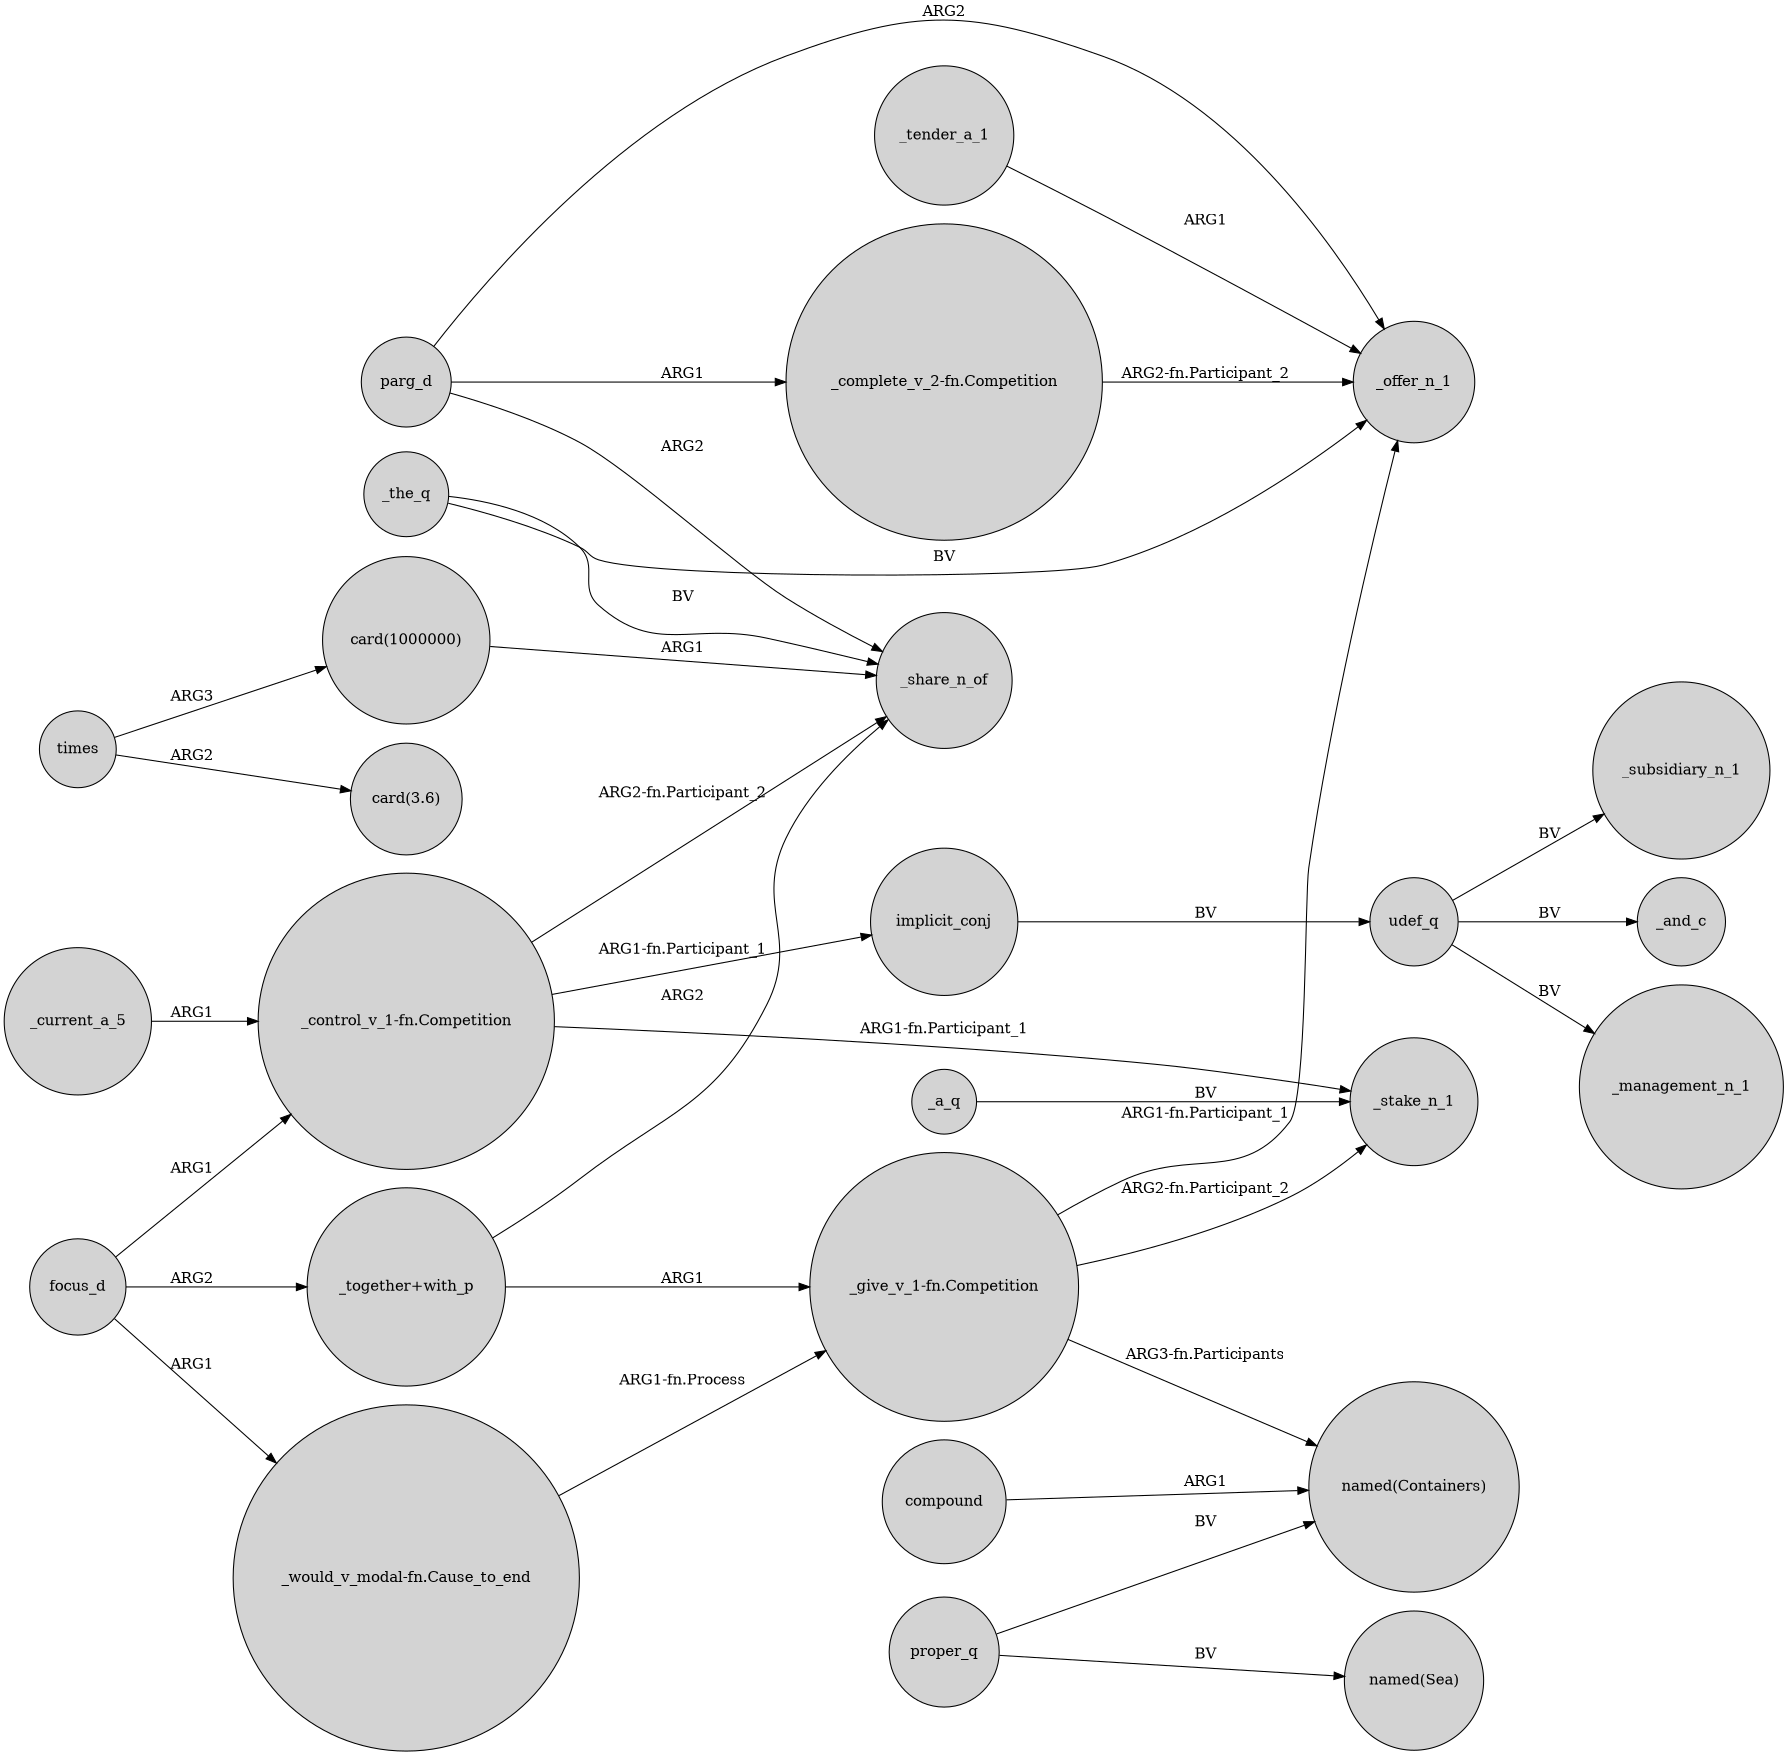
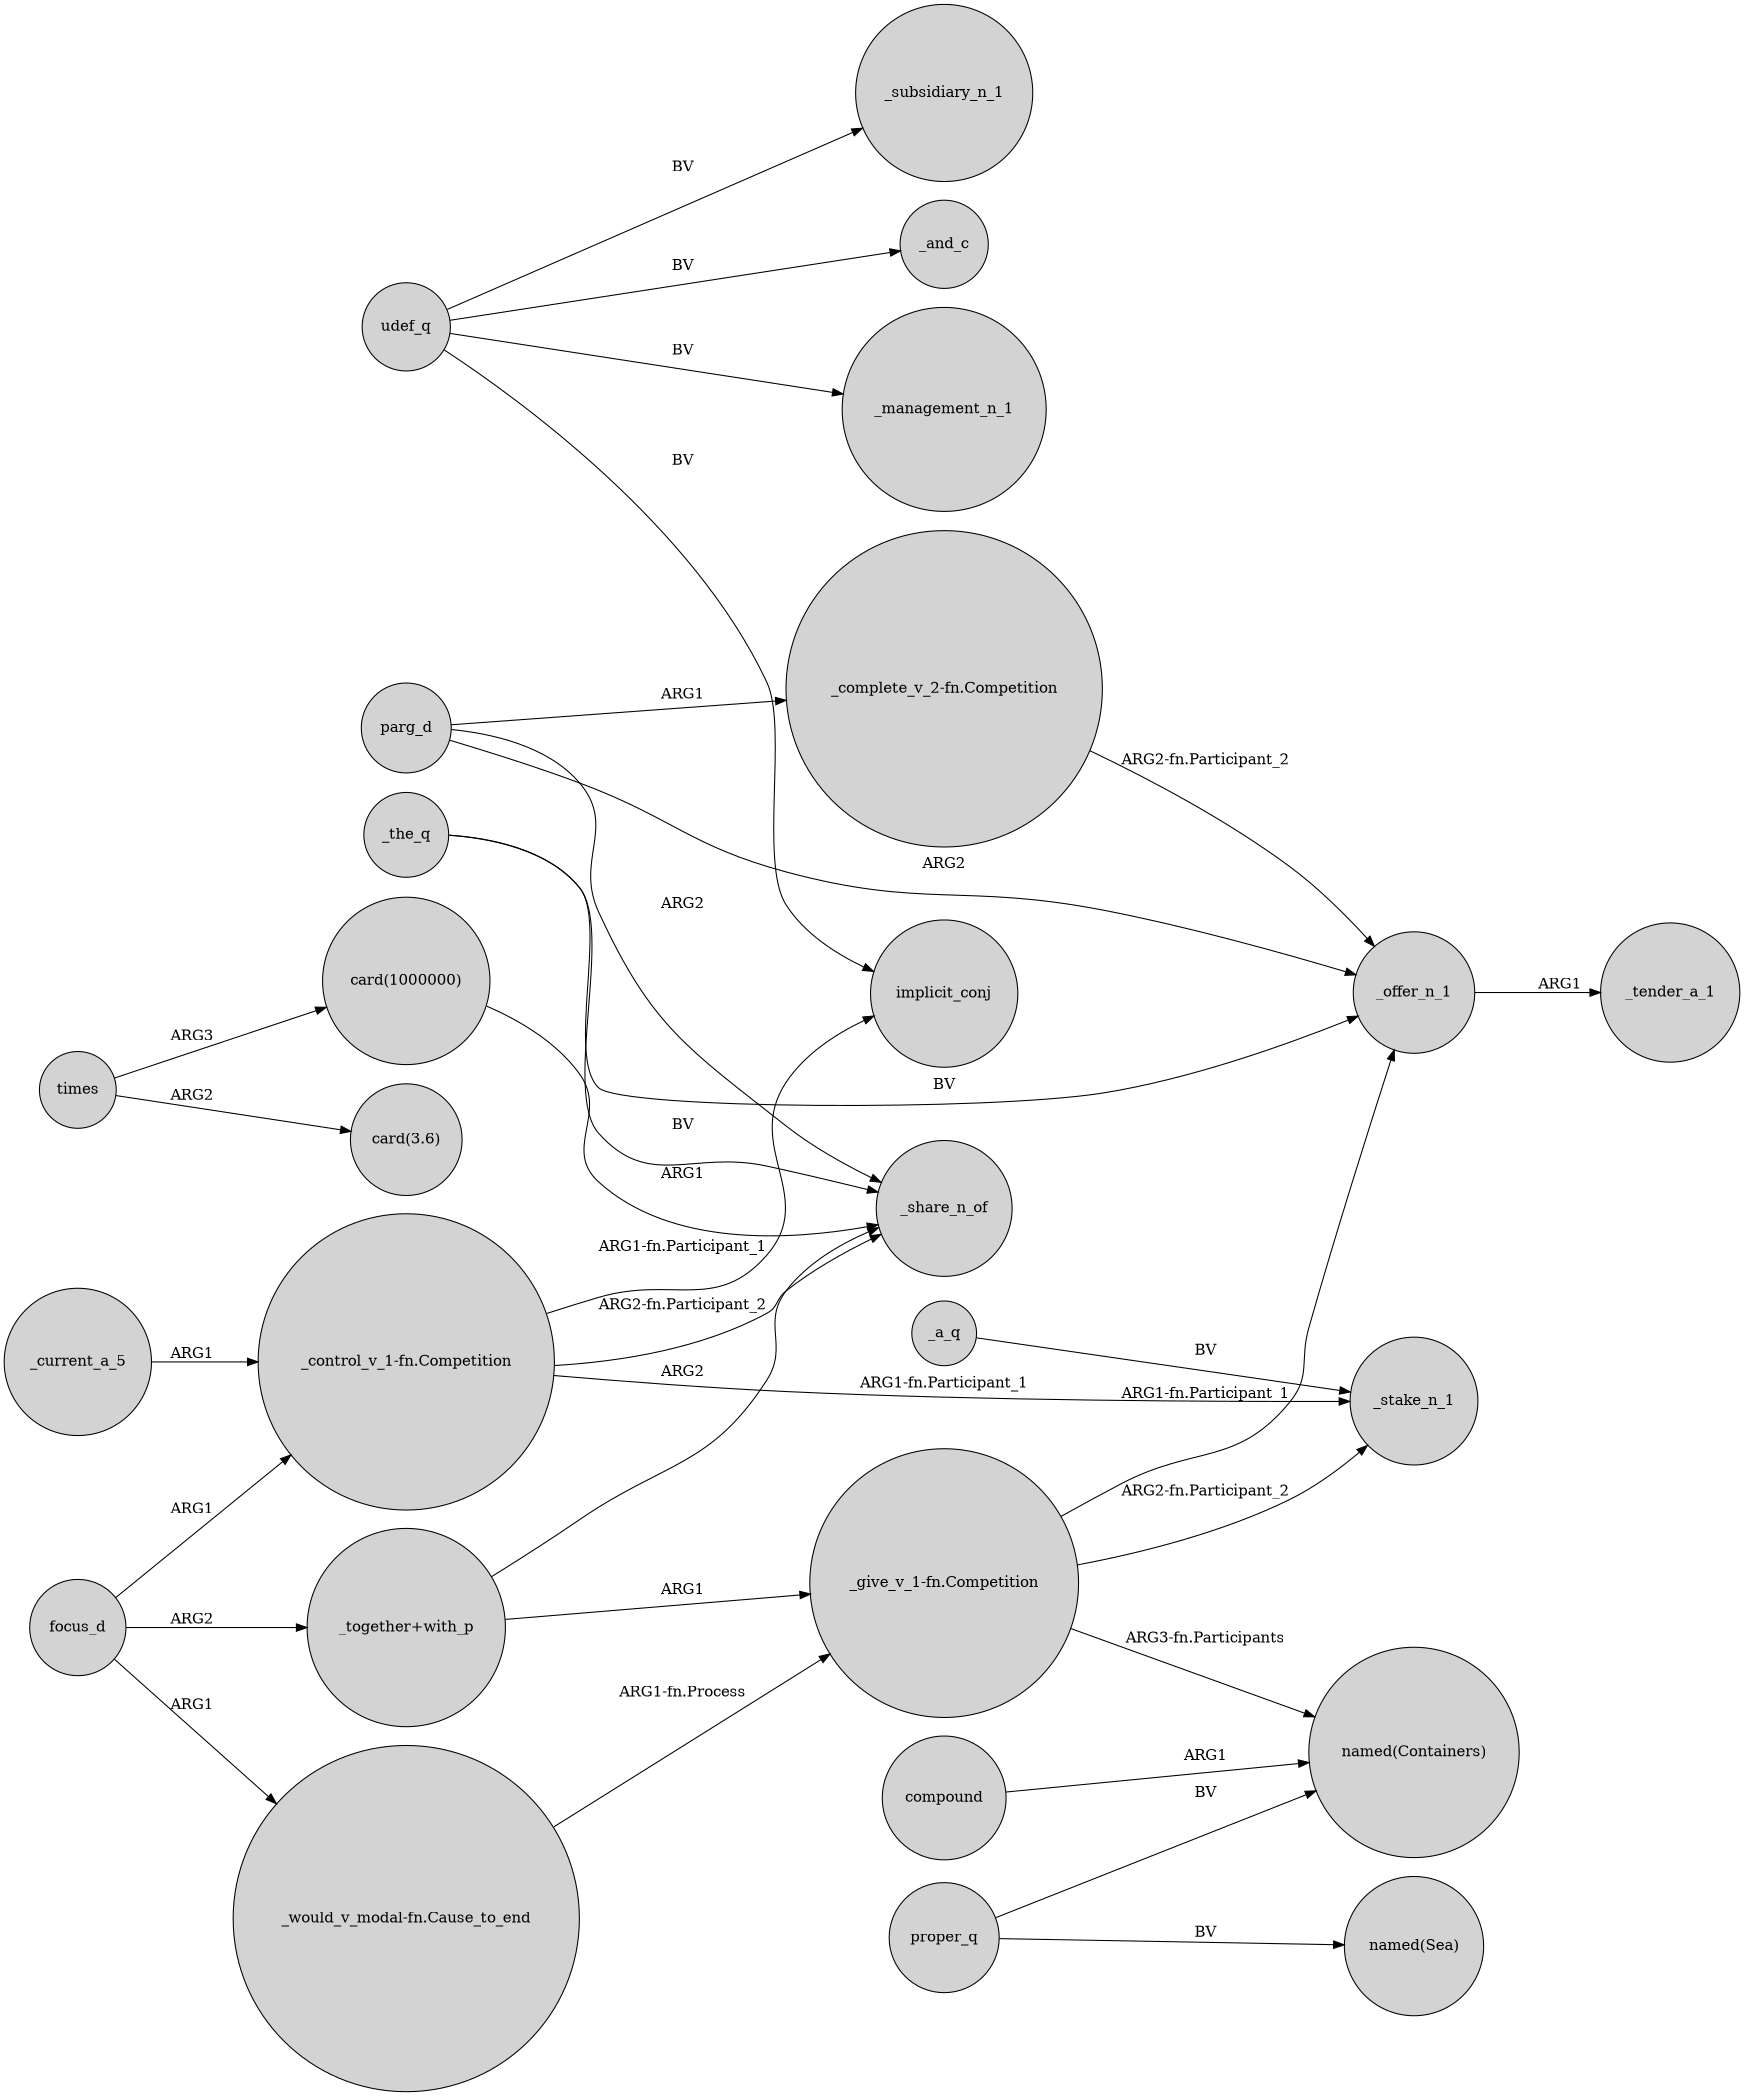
(1180, 256) -> (1532, 993)
(1188, 922) -> (732, 620)
